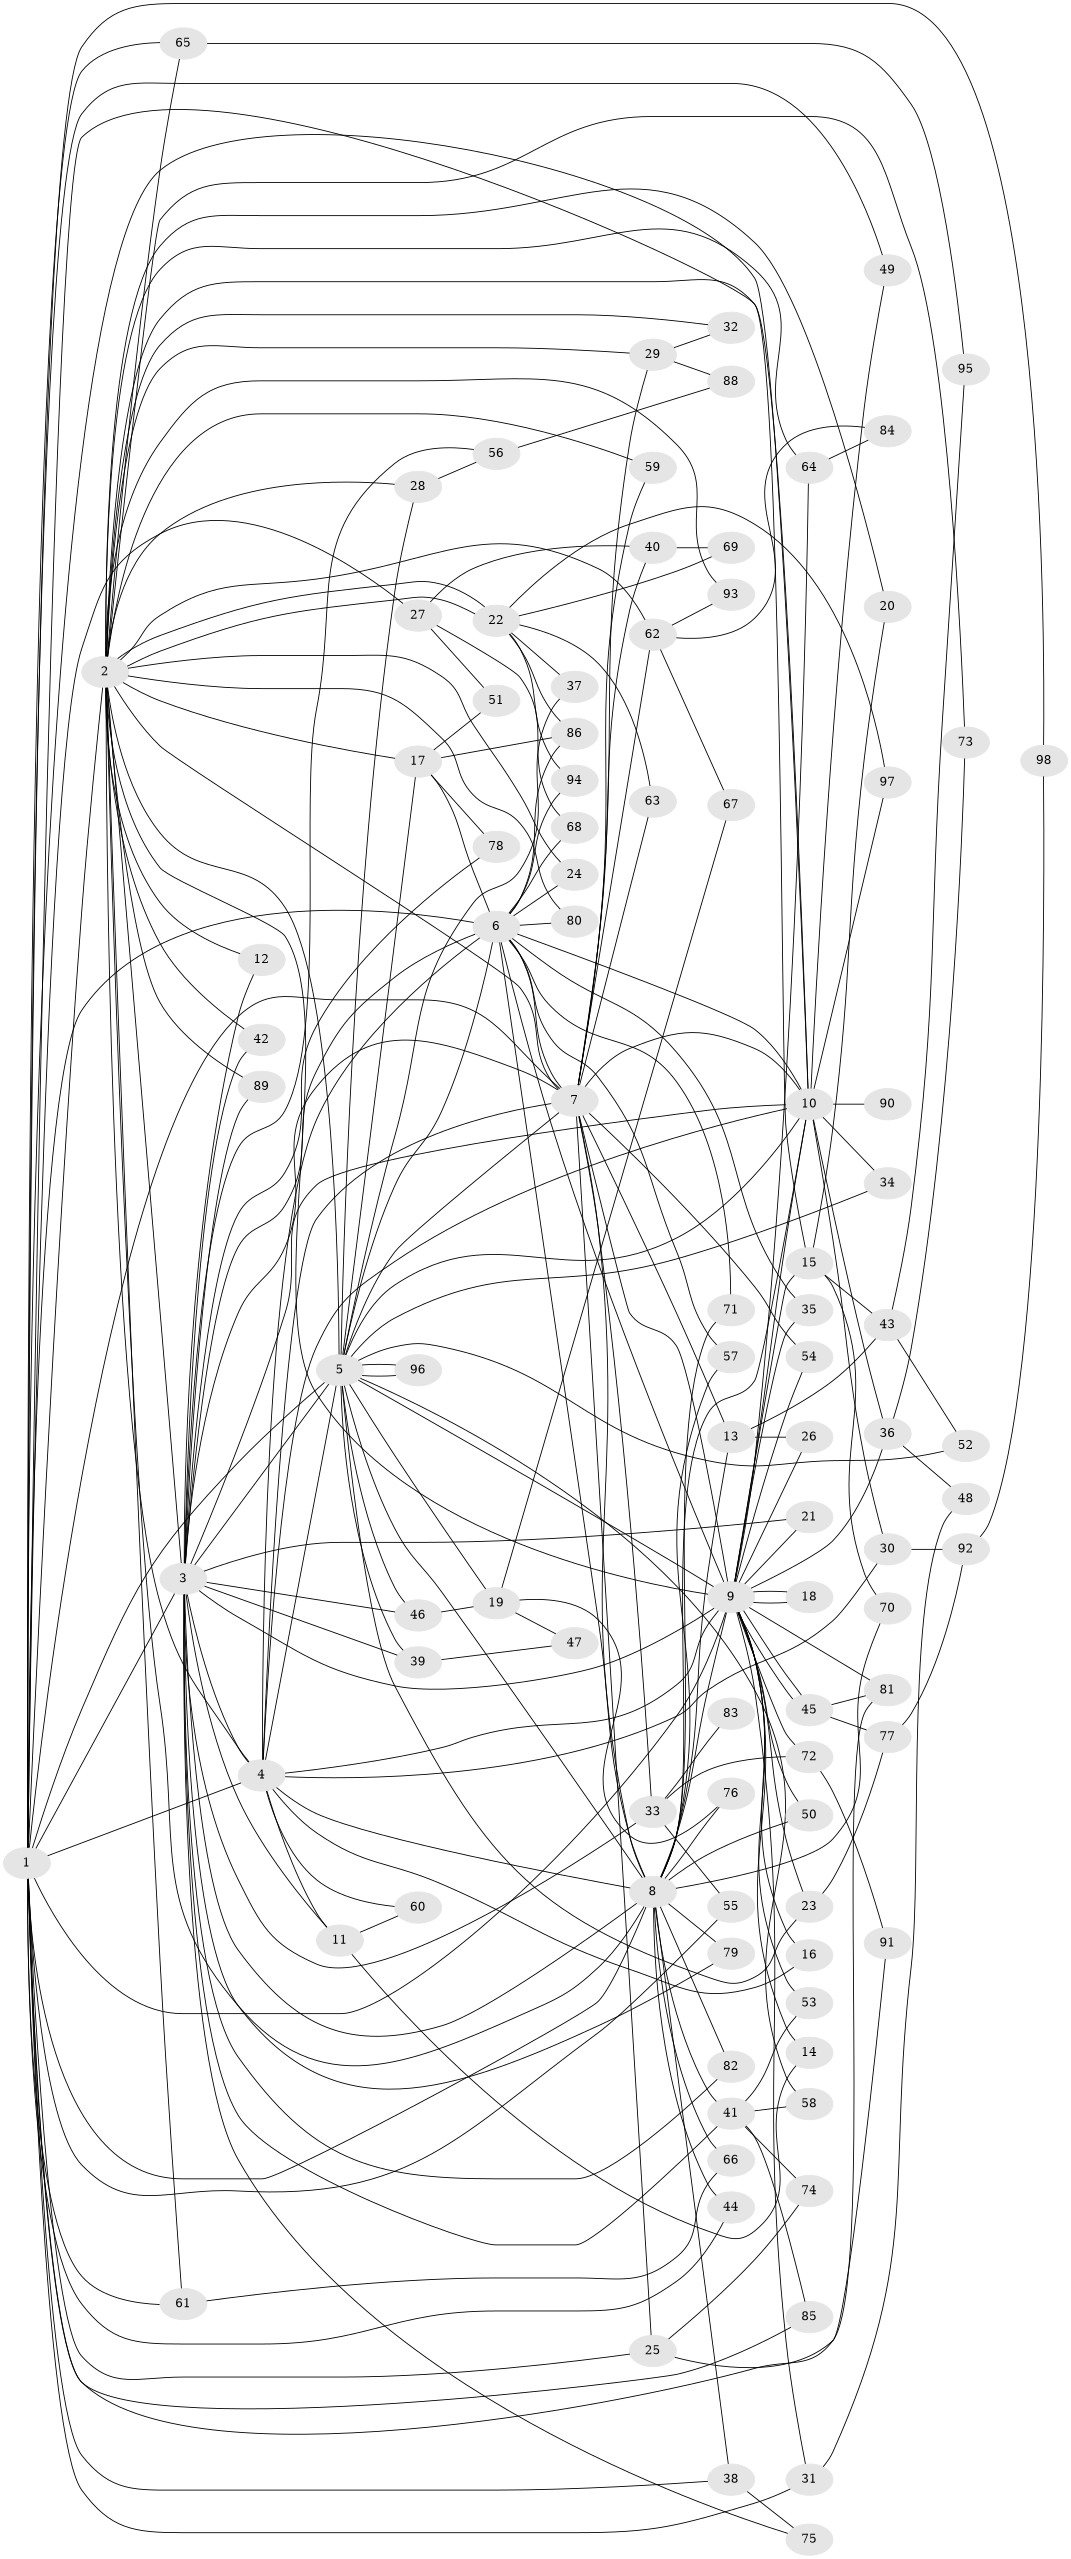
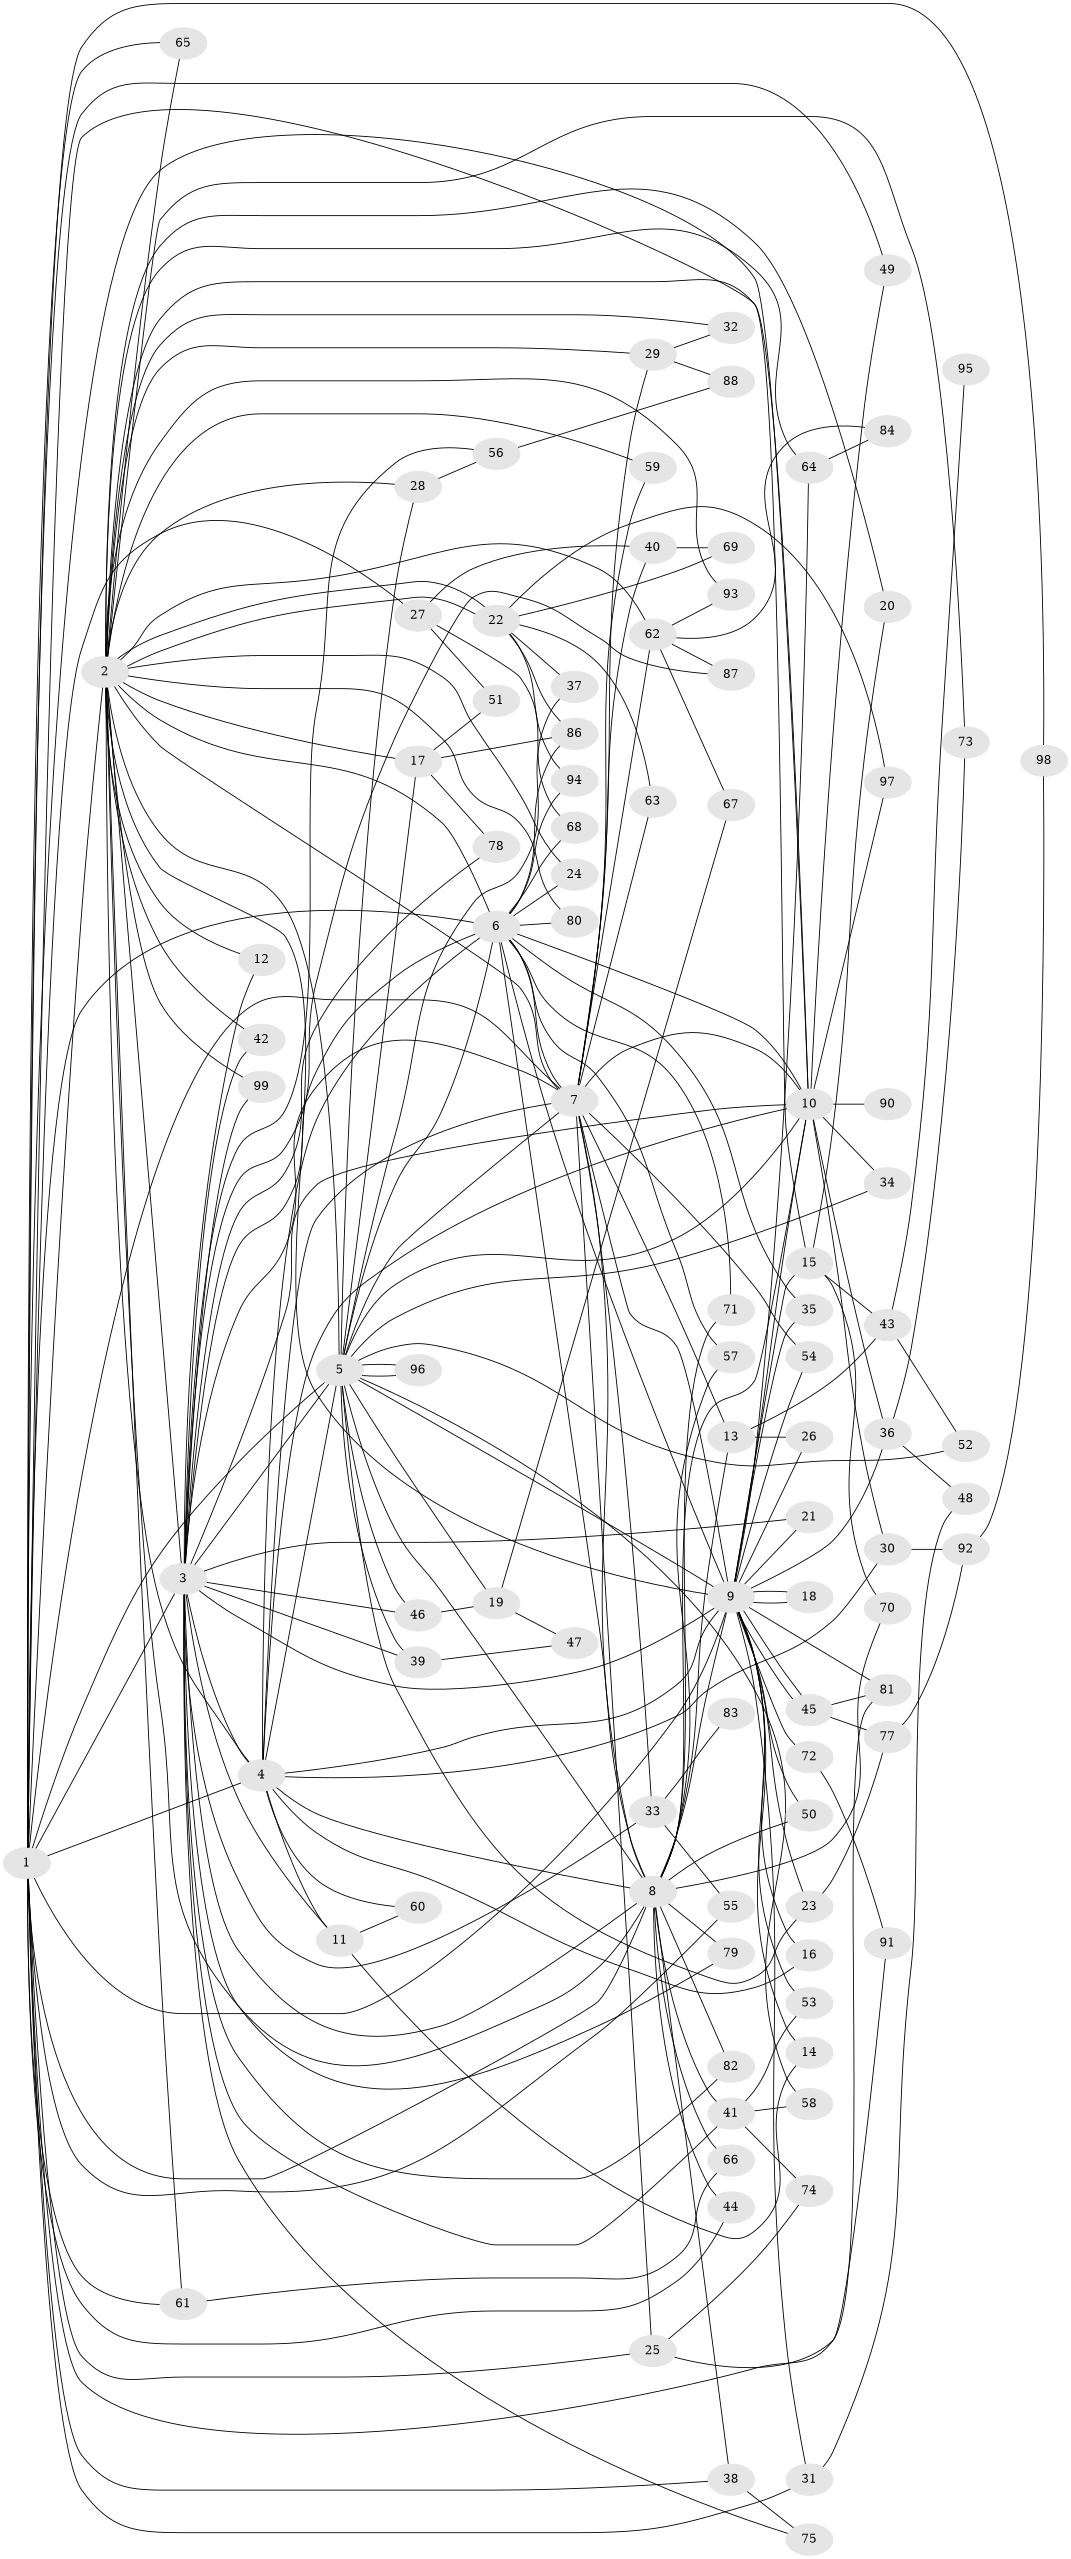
(699, 43) -> none
none -> (731, 675)
(463, 842) -> (328, 767)
(262, 1087) -> (262, 1087)
(722, 1765) -> none
(731, 1794) -> none
(809, 2317) -> none
